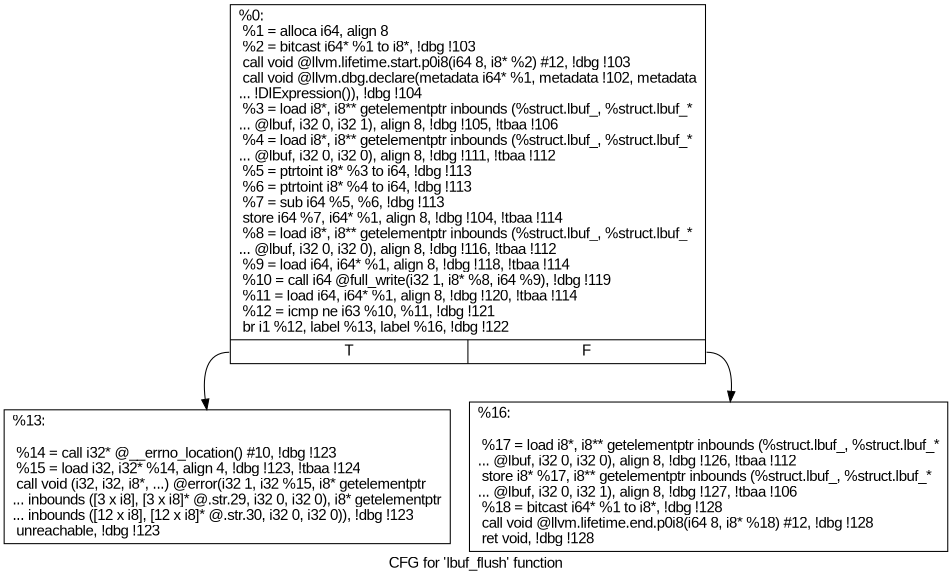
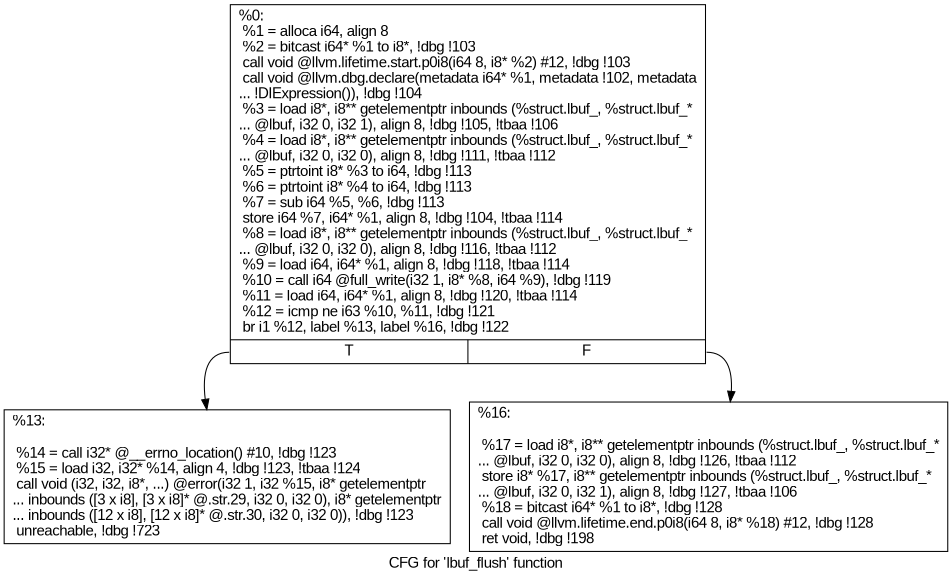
(86, 531) -> (86, 531)
(536, 539) -> (536, 539)
